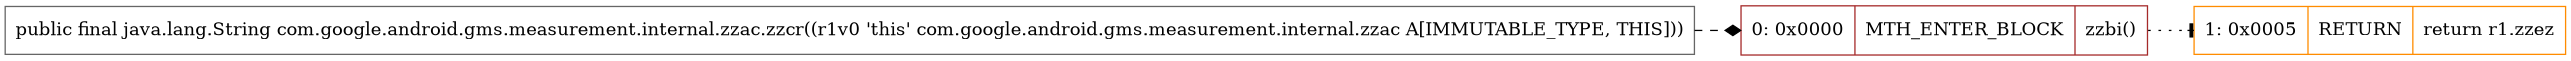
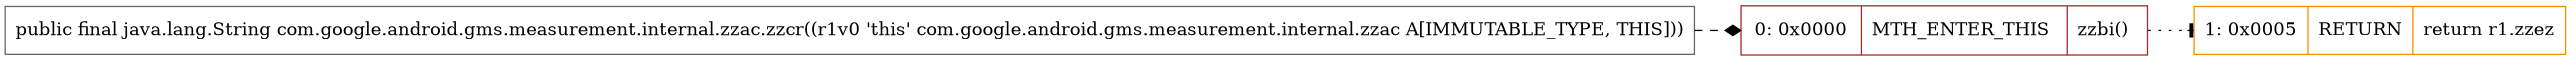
(1965, 30) -> (1961, 30)
